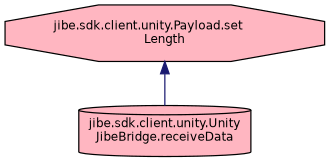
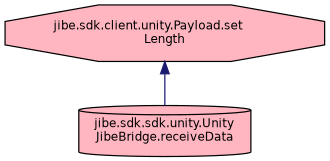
(165, 131) -> (165, 131)
